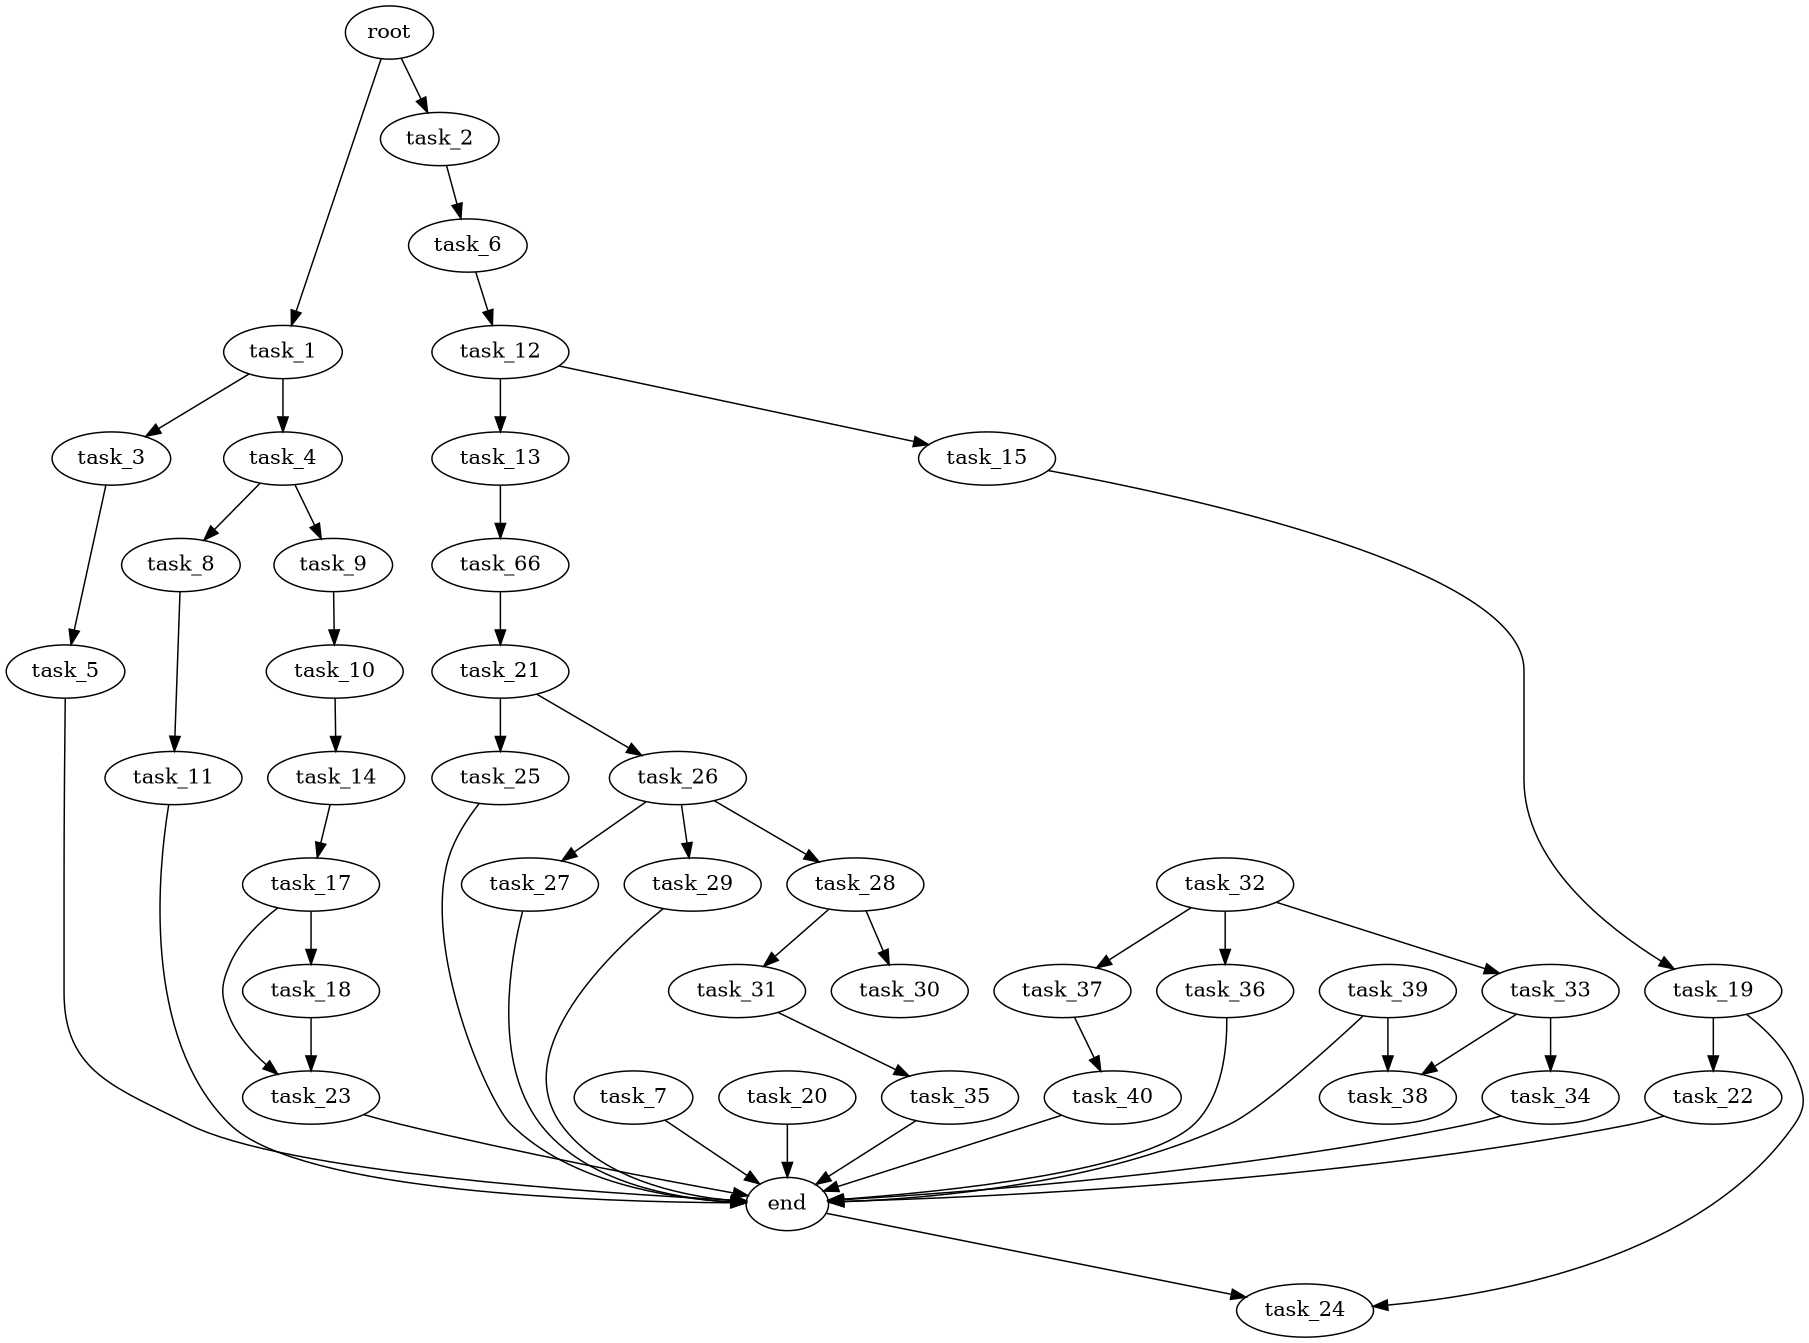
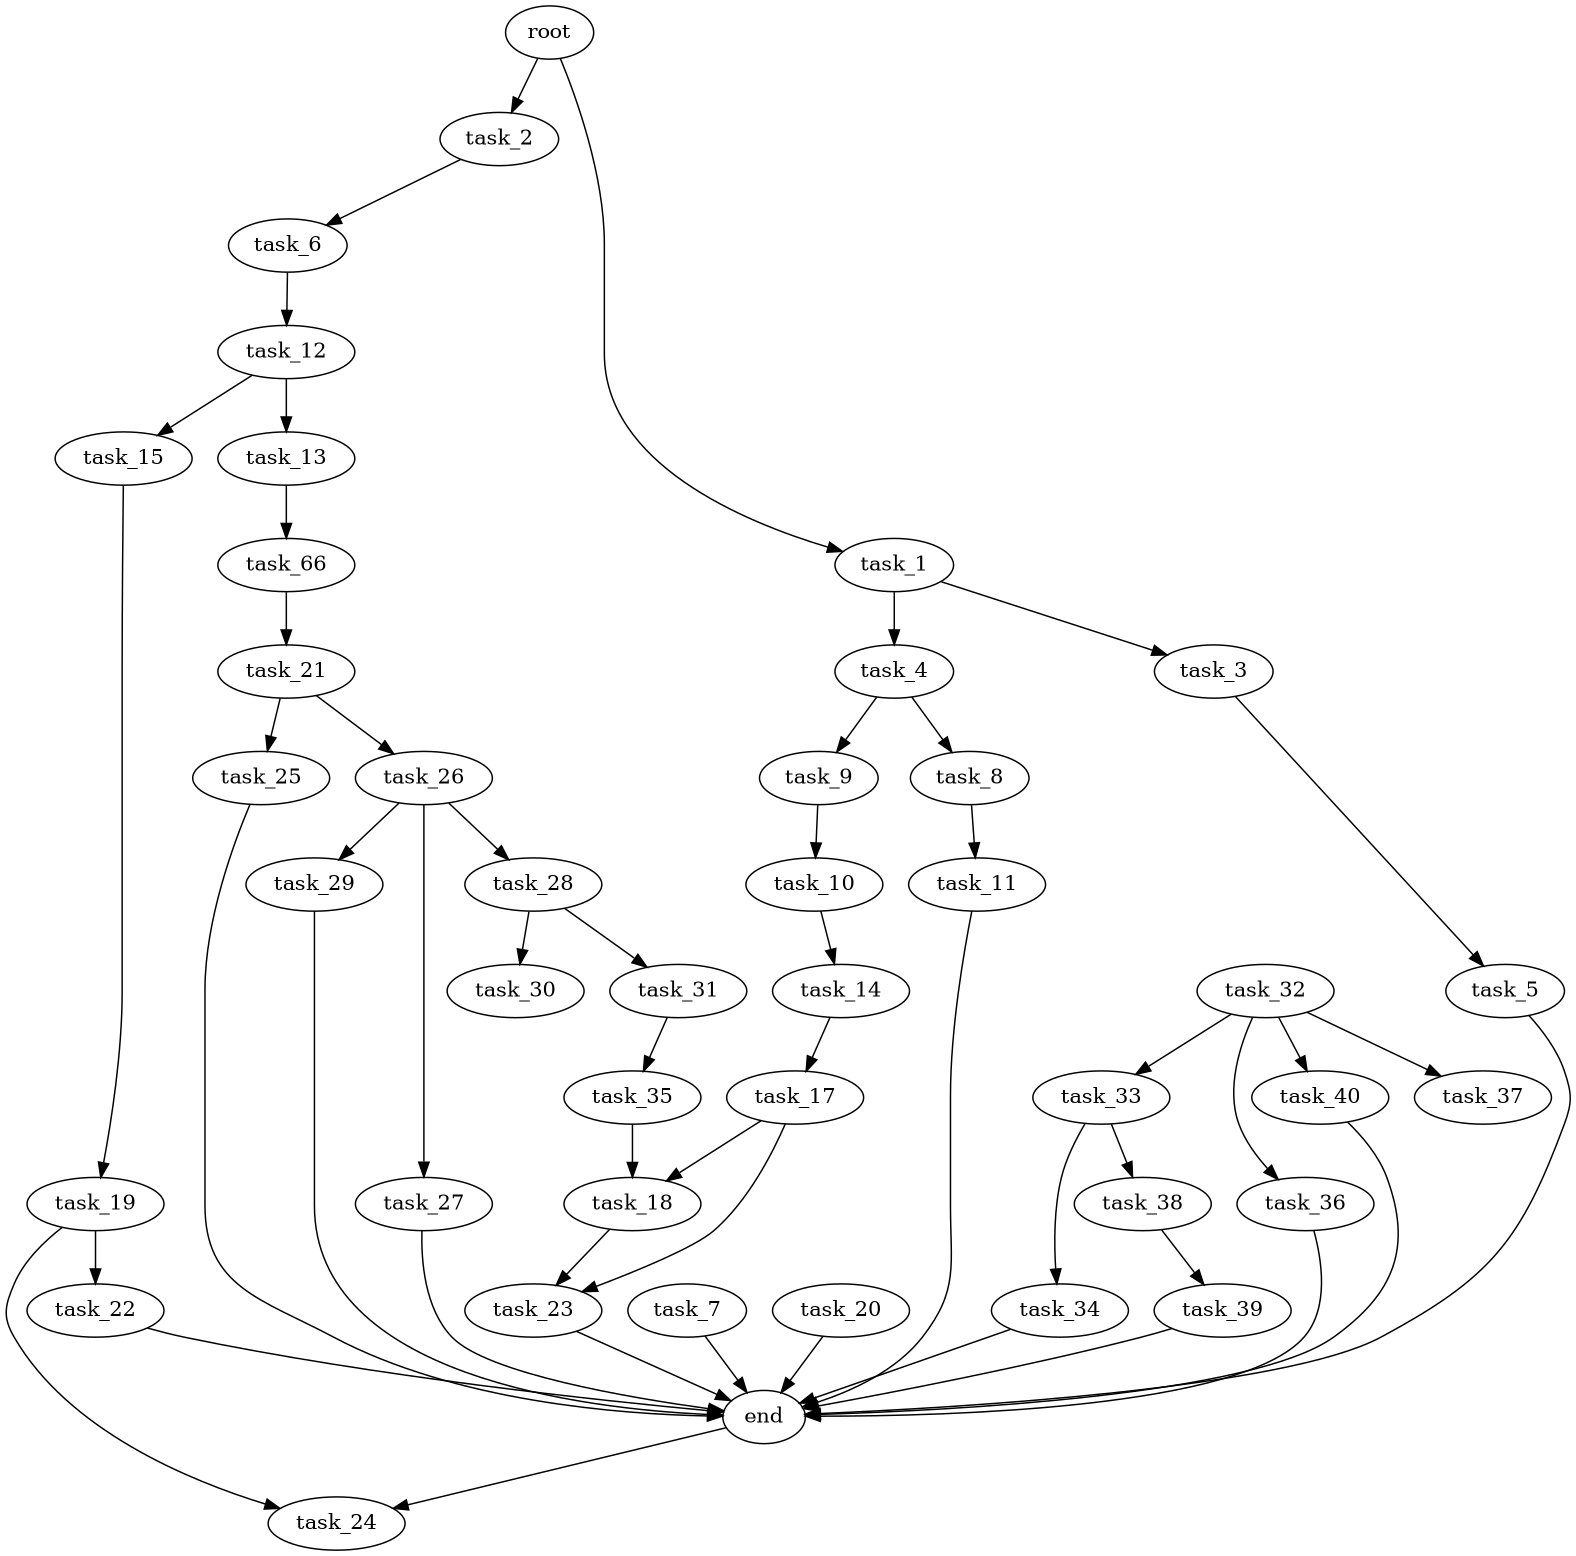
(1388, 1037) -> (1178, 1251)
(1084, 1038) -> (1289, 1038)
(872, 1149) -> (632, 1144)
